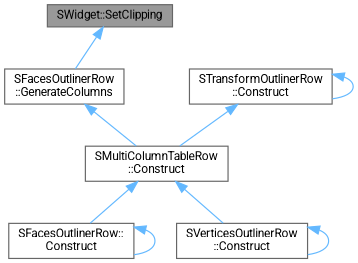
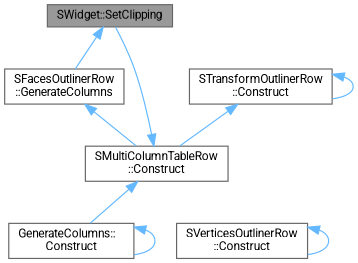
(204, 206) -> (138, 79)
(71, 241) -> (71, 241)
